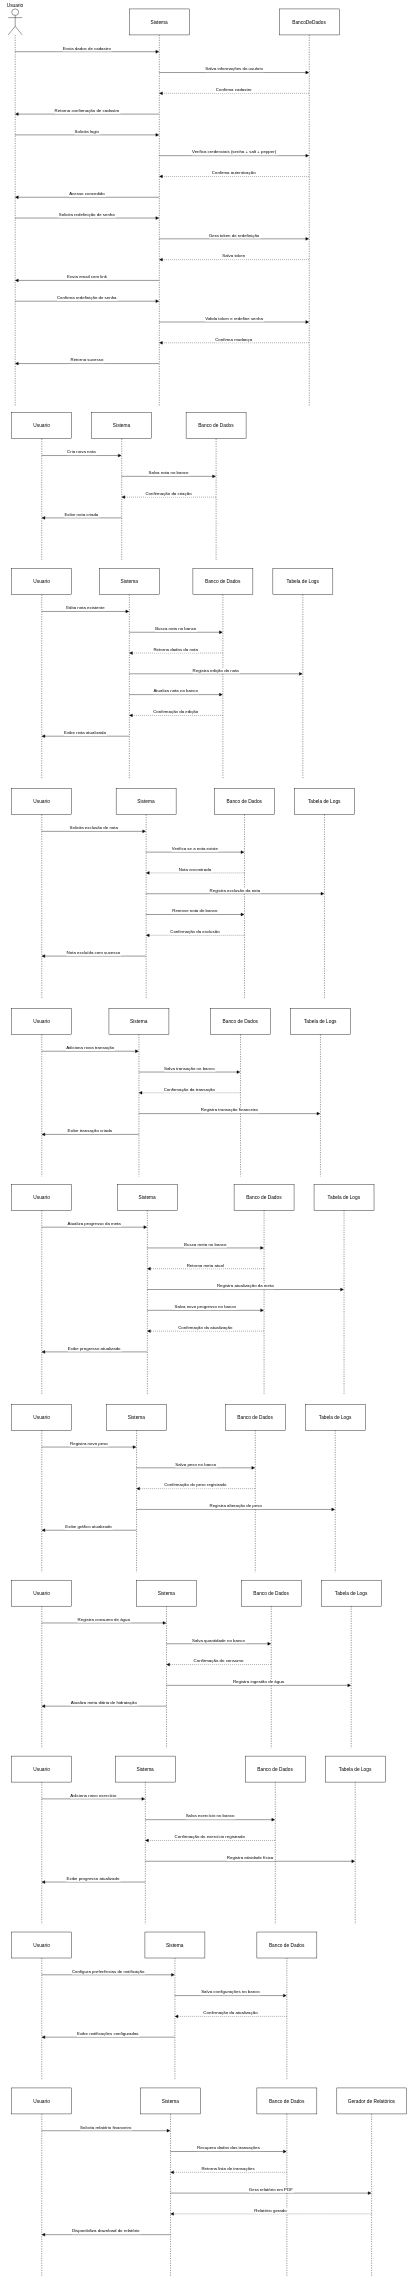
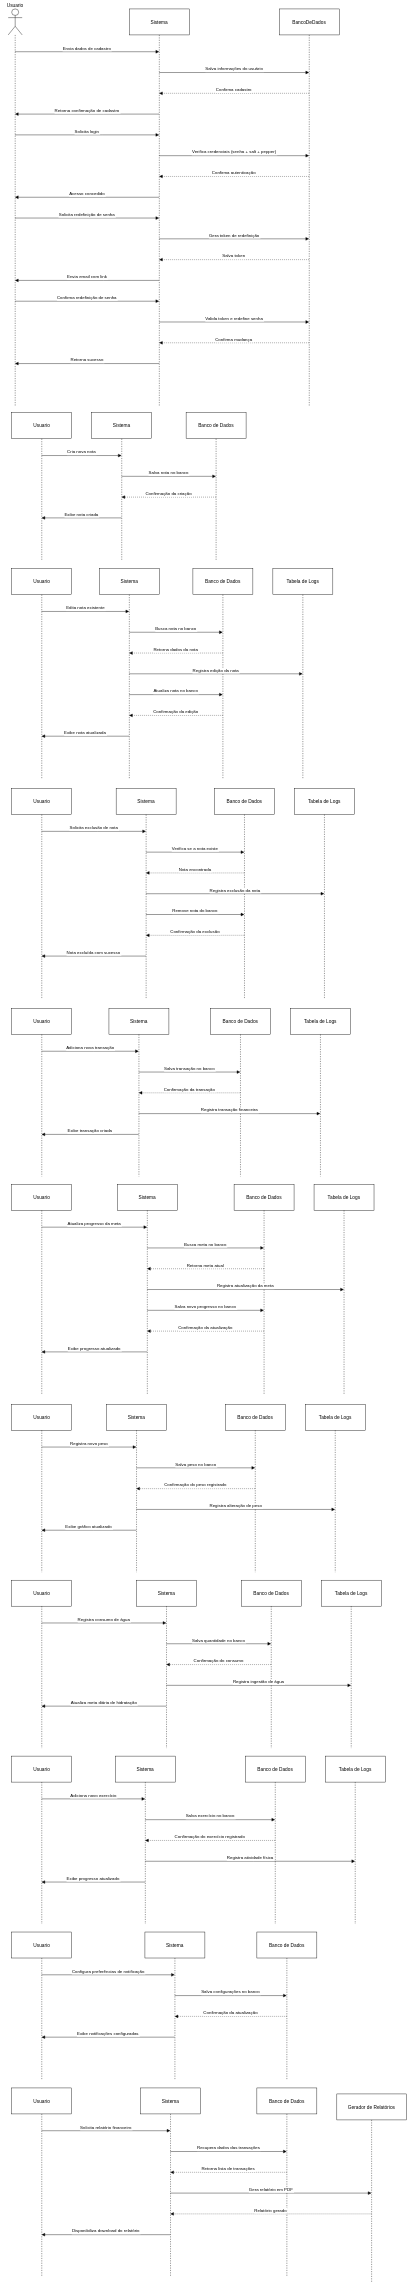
(372, 2183) -> (372, 2189)
